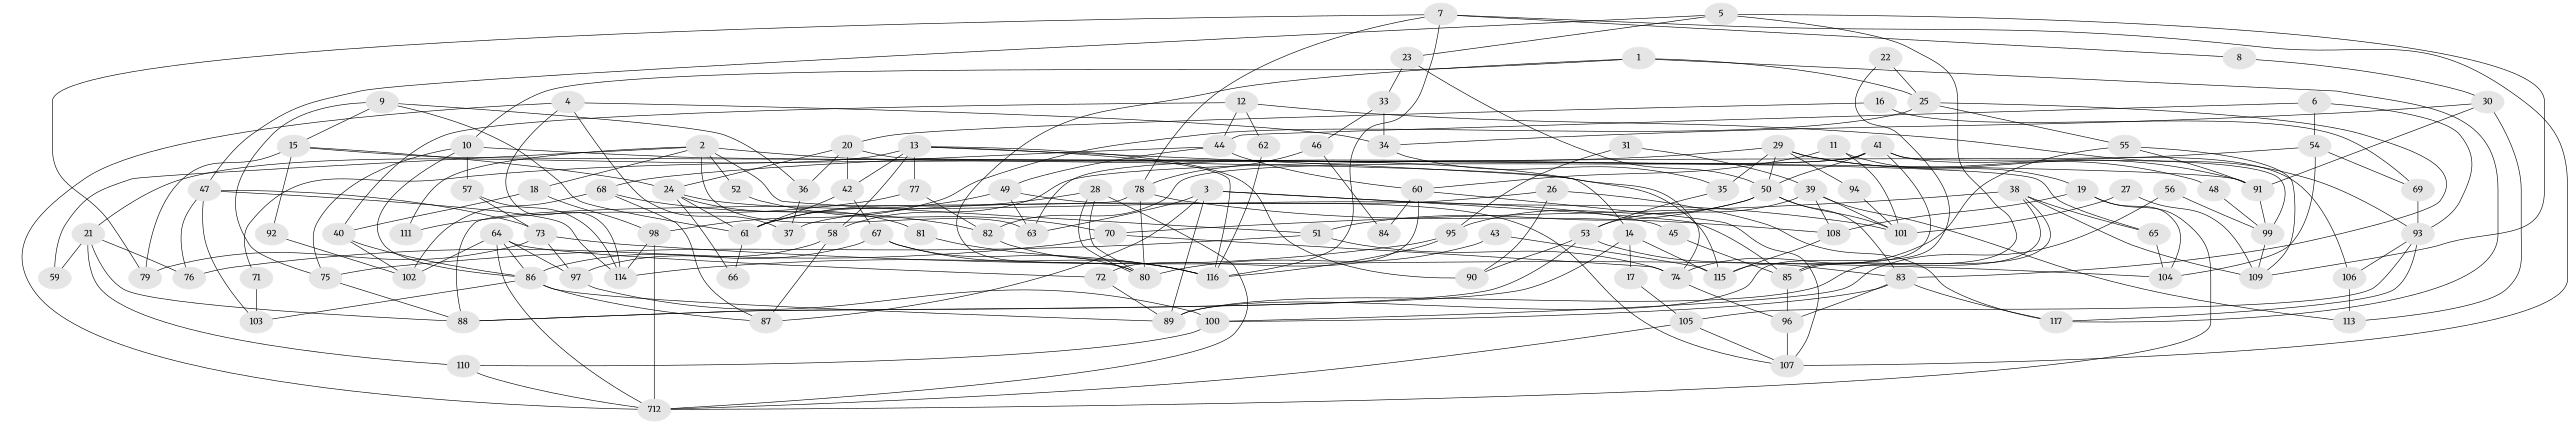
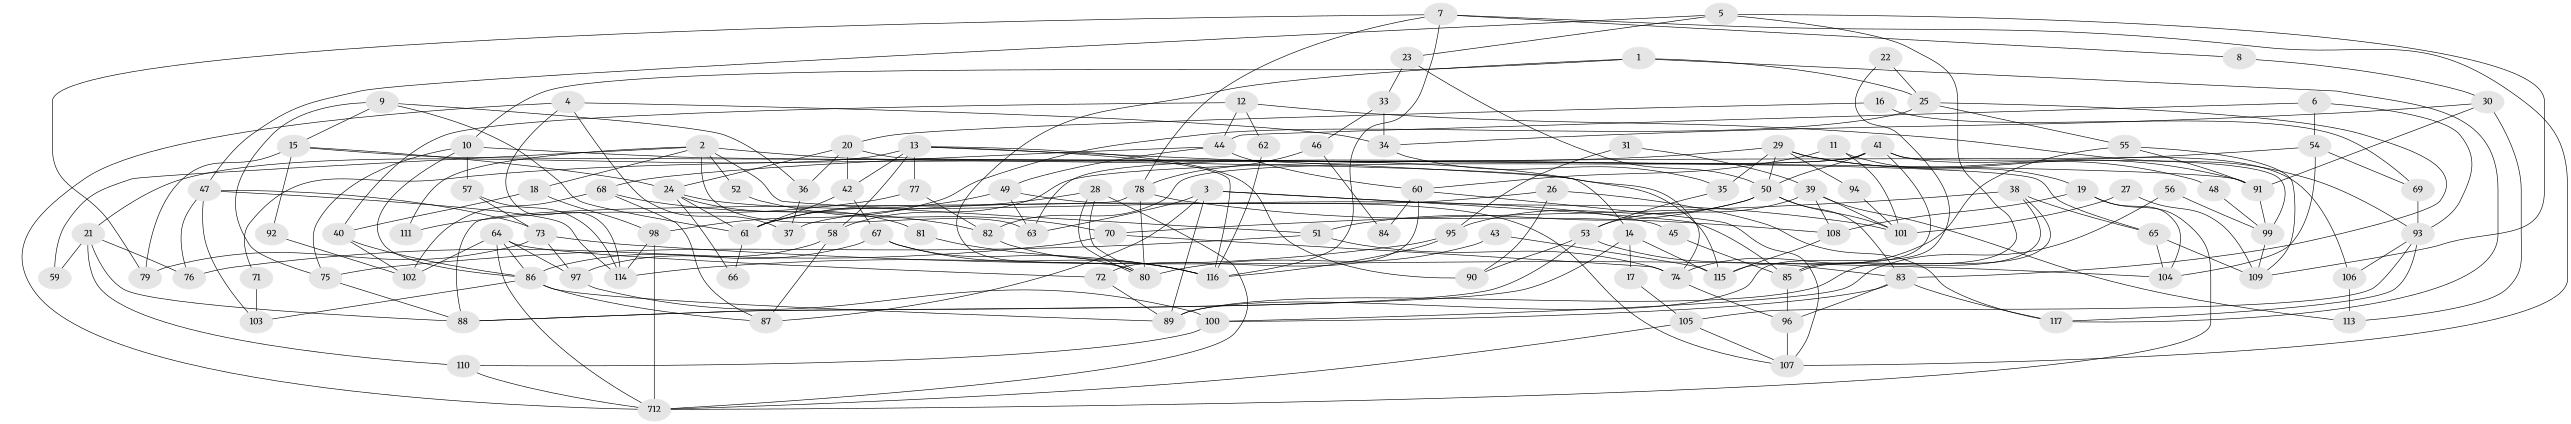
(2131, 245) -> (2201, 254)
